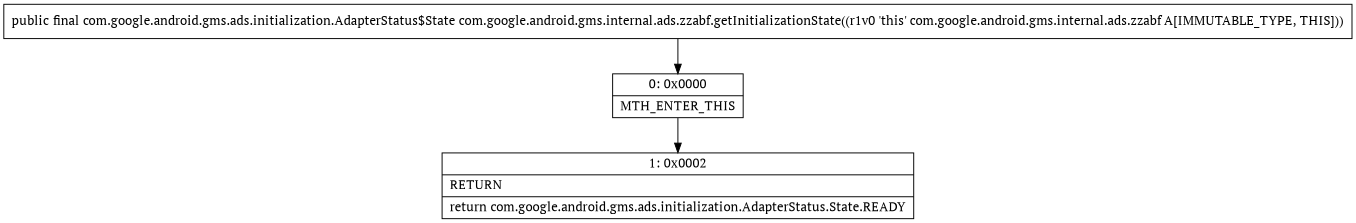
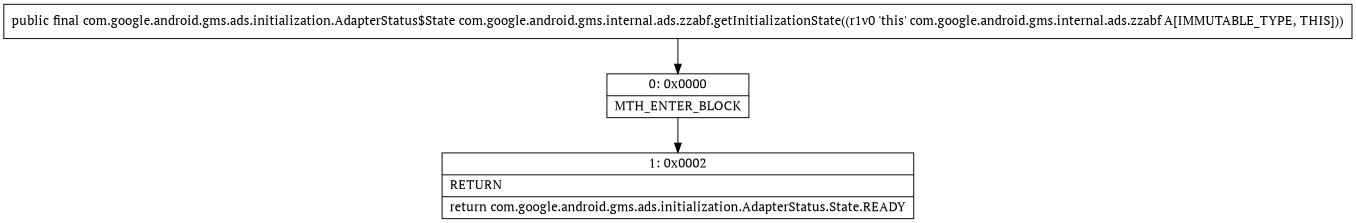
(678, 106) -> (678, 106)
